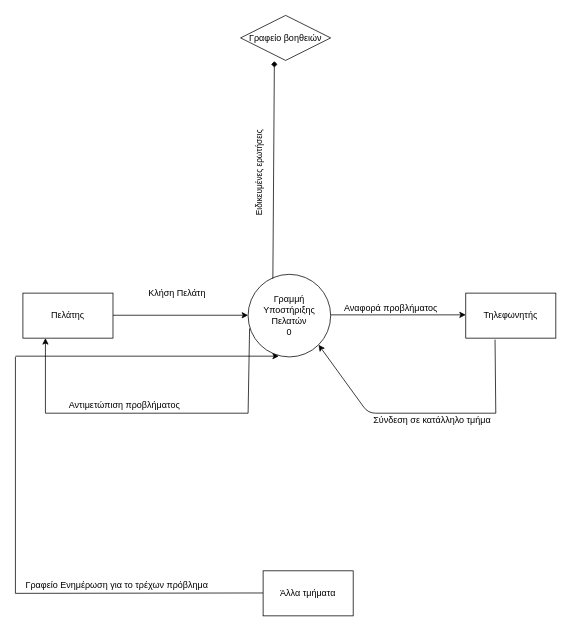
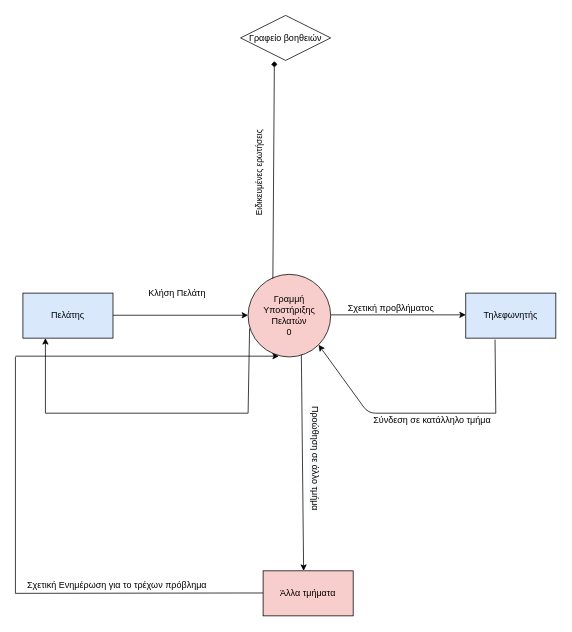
(391, 308) -> (391, 308)
(68, 315) -> (68, 315)
(289, 315) -> (289, 315)
(510, 315) -> (510, 315)
(124, 405) -> none
none -> (302, 464)
(117, 585) -> (117, 585)
(308, 593) -> (308, 593)
